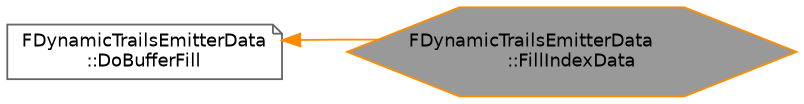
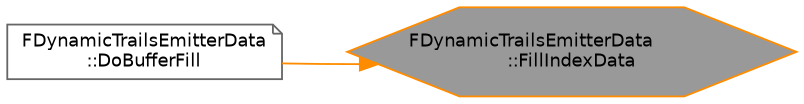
(340, 40) -> (321, 64)
